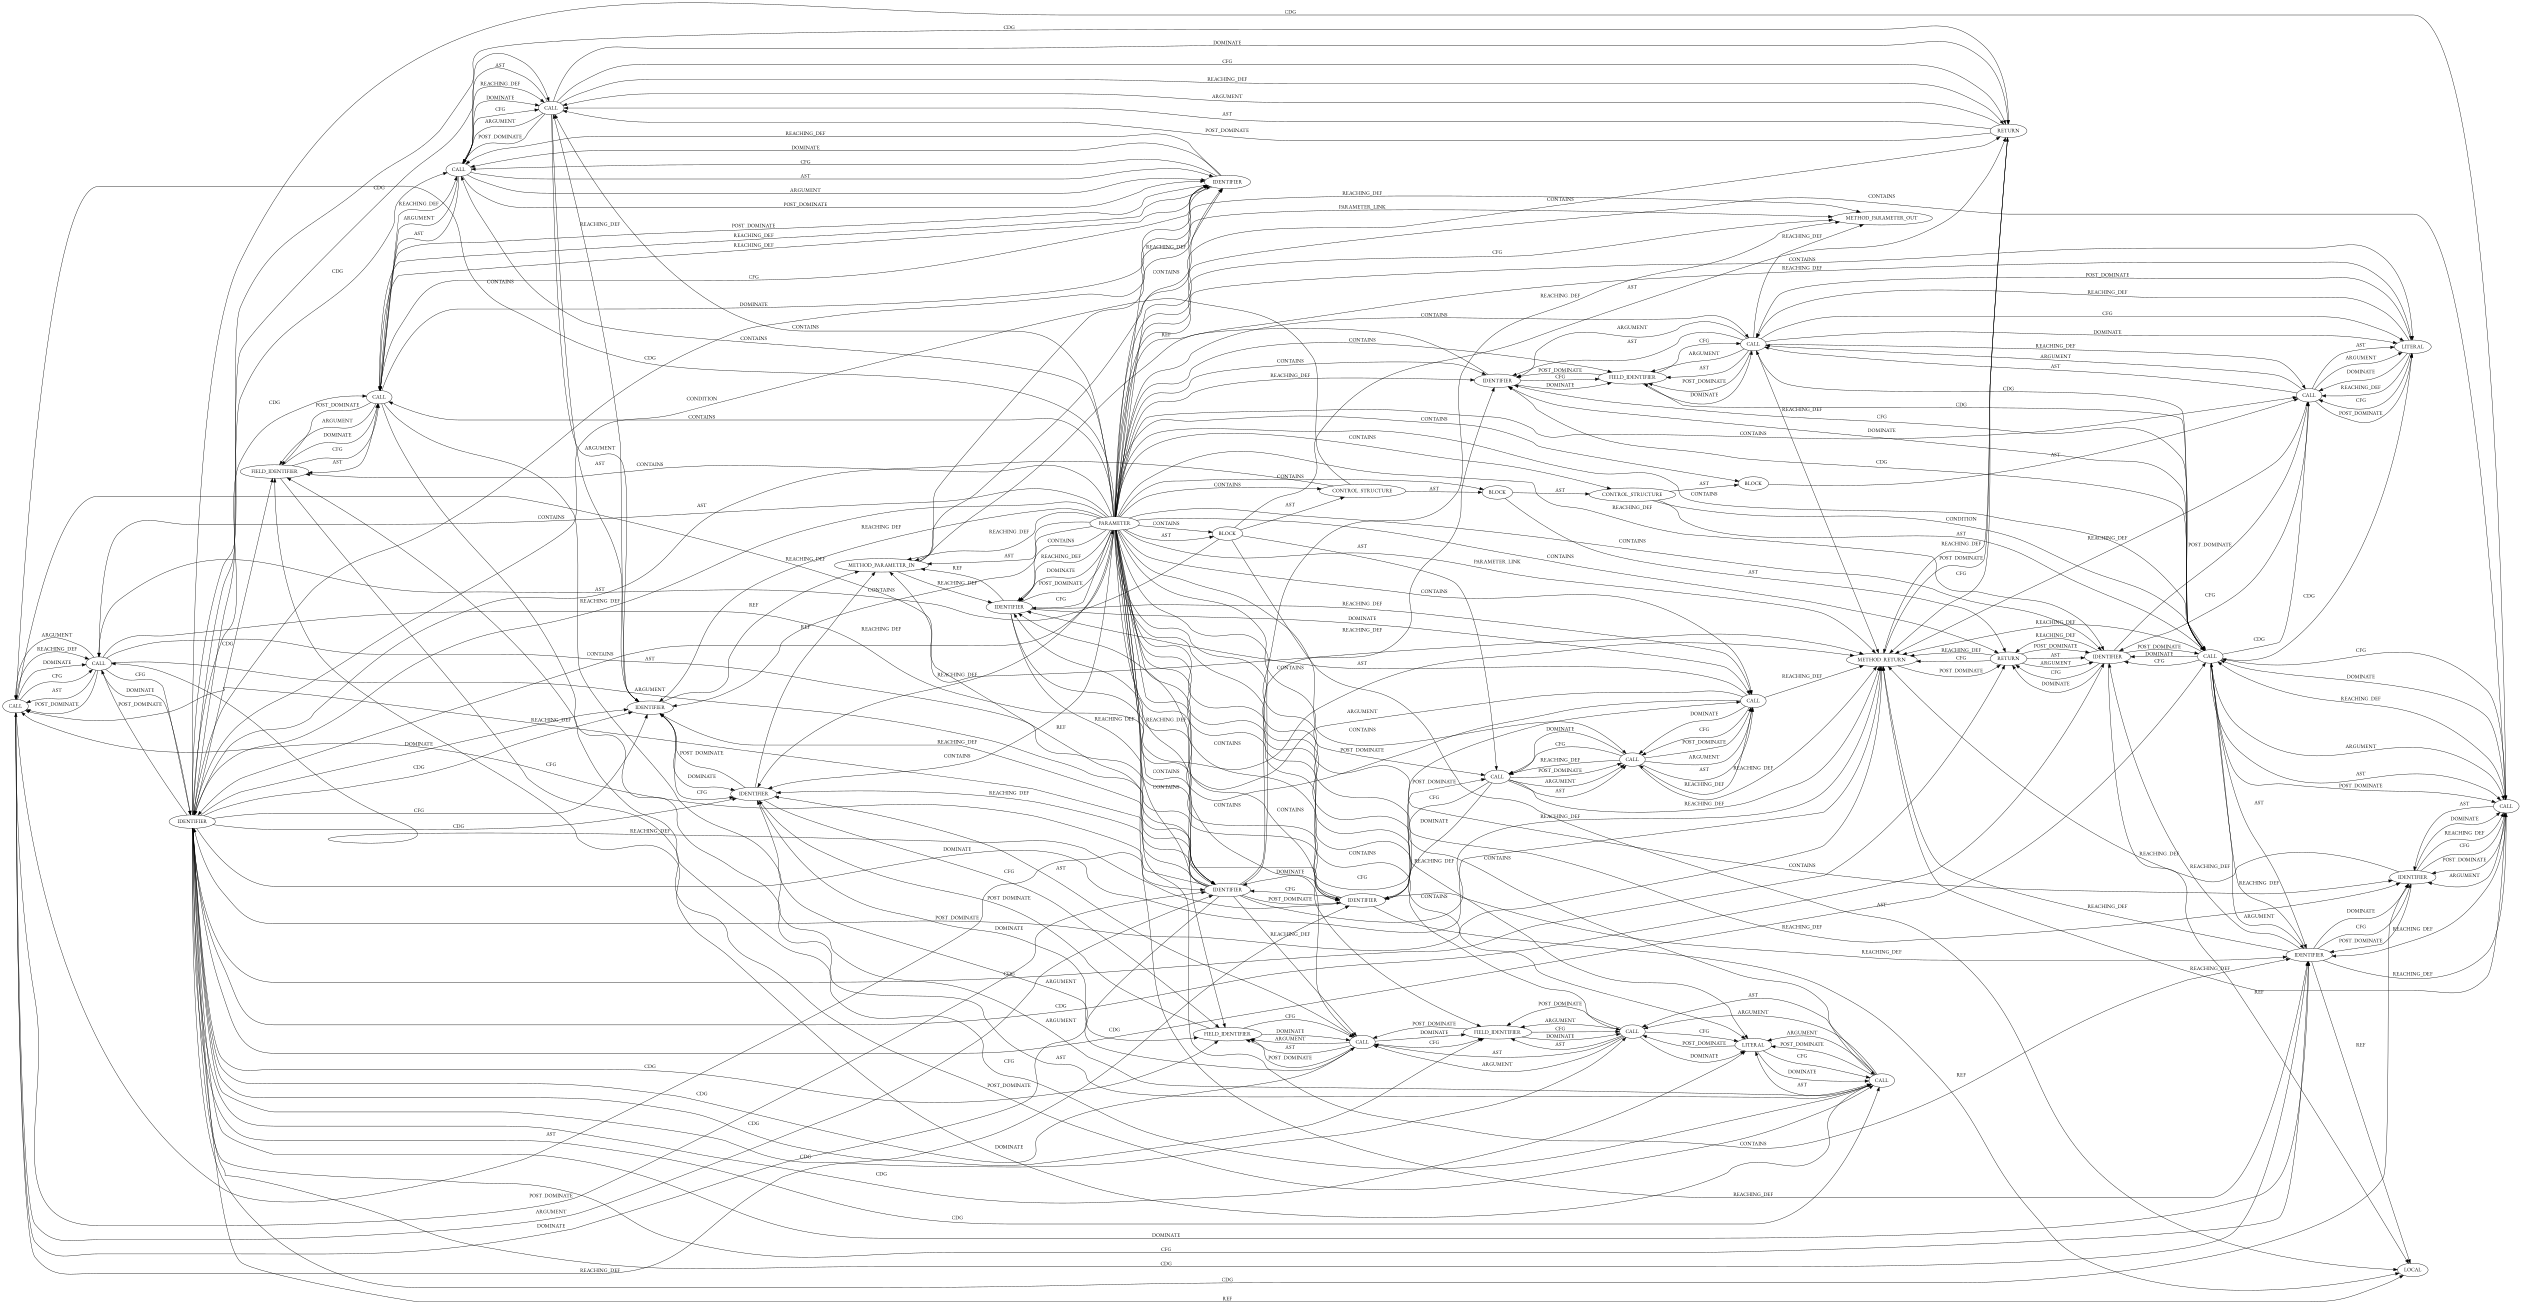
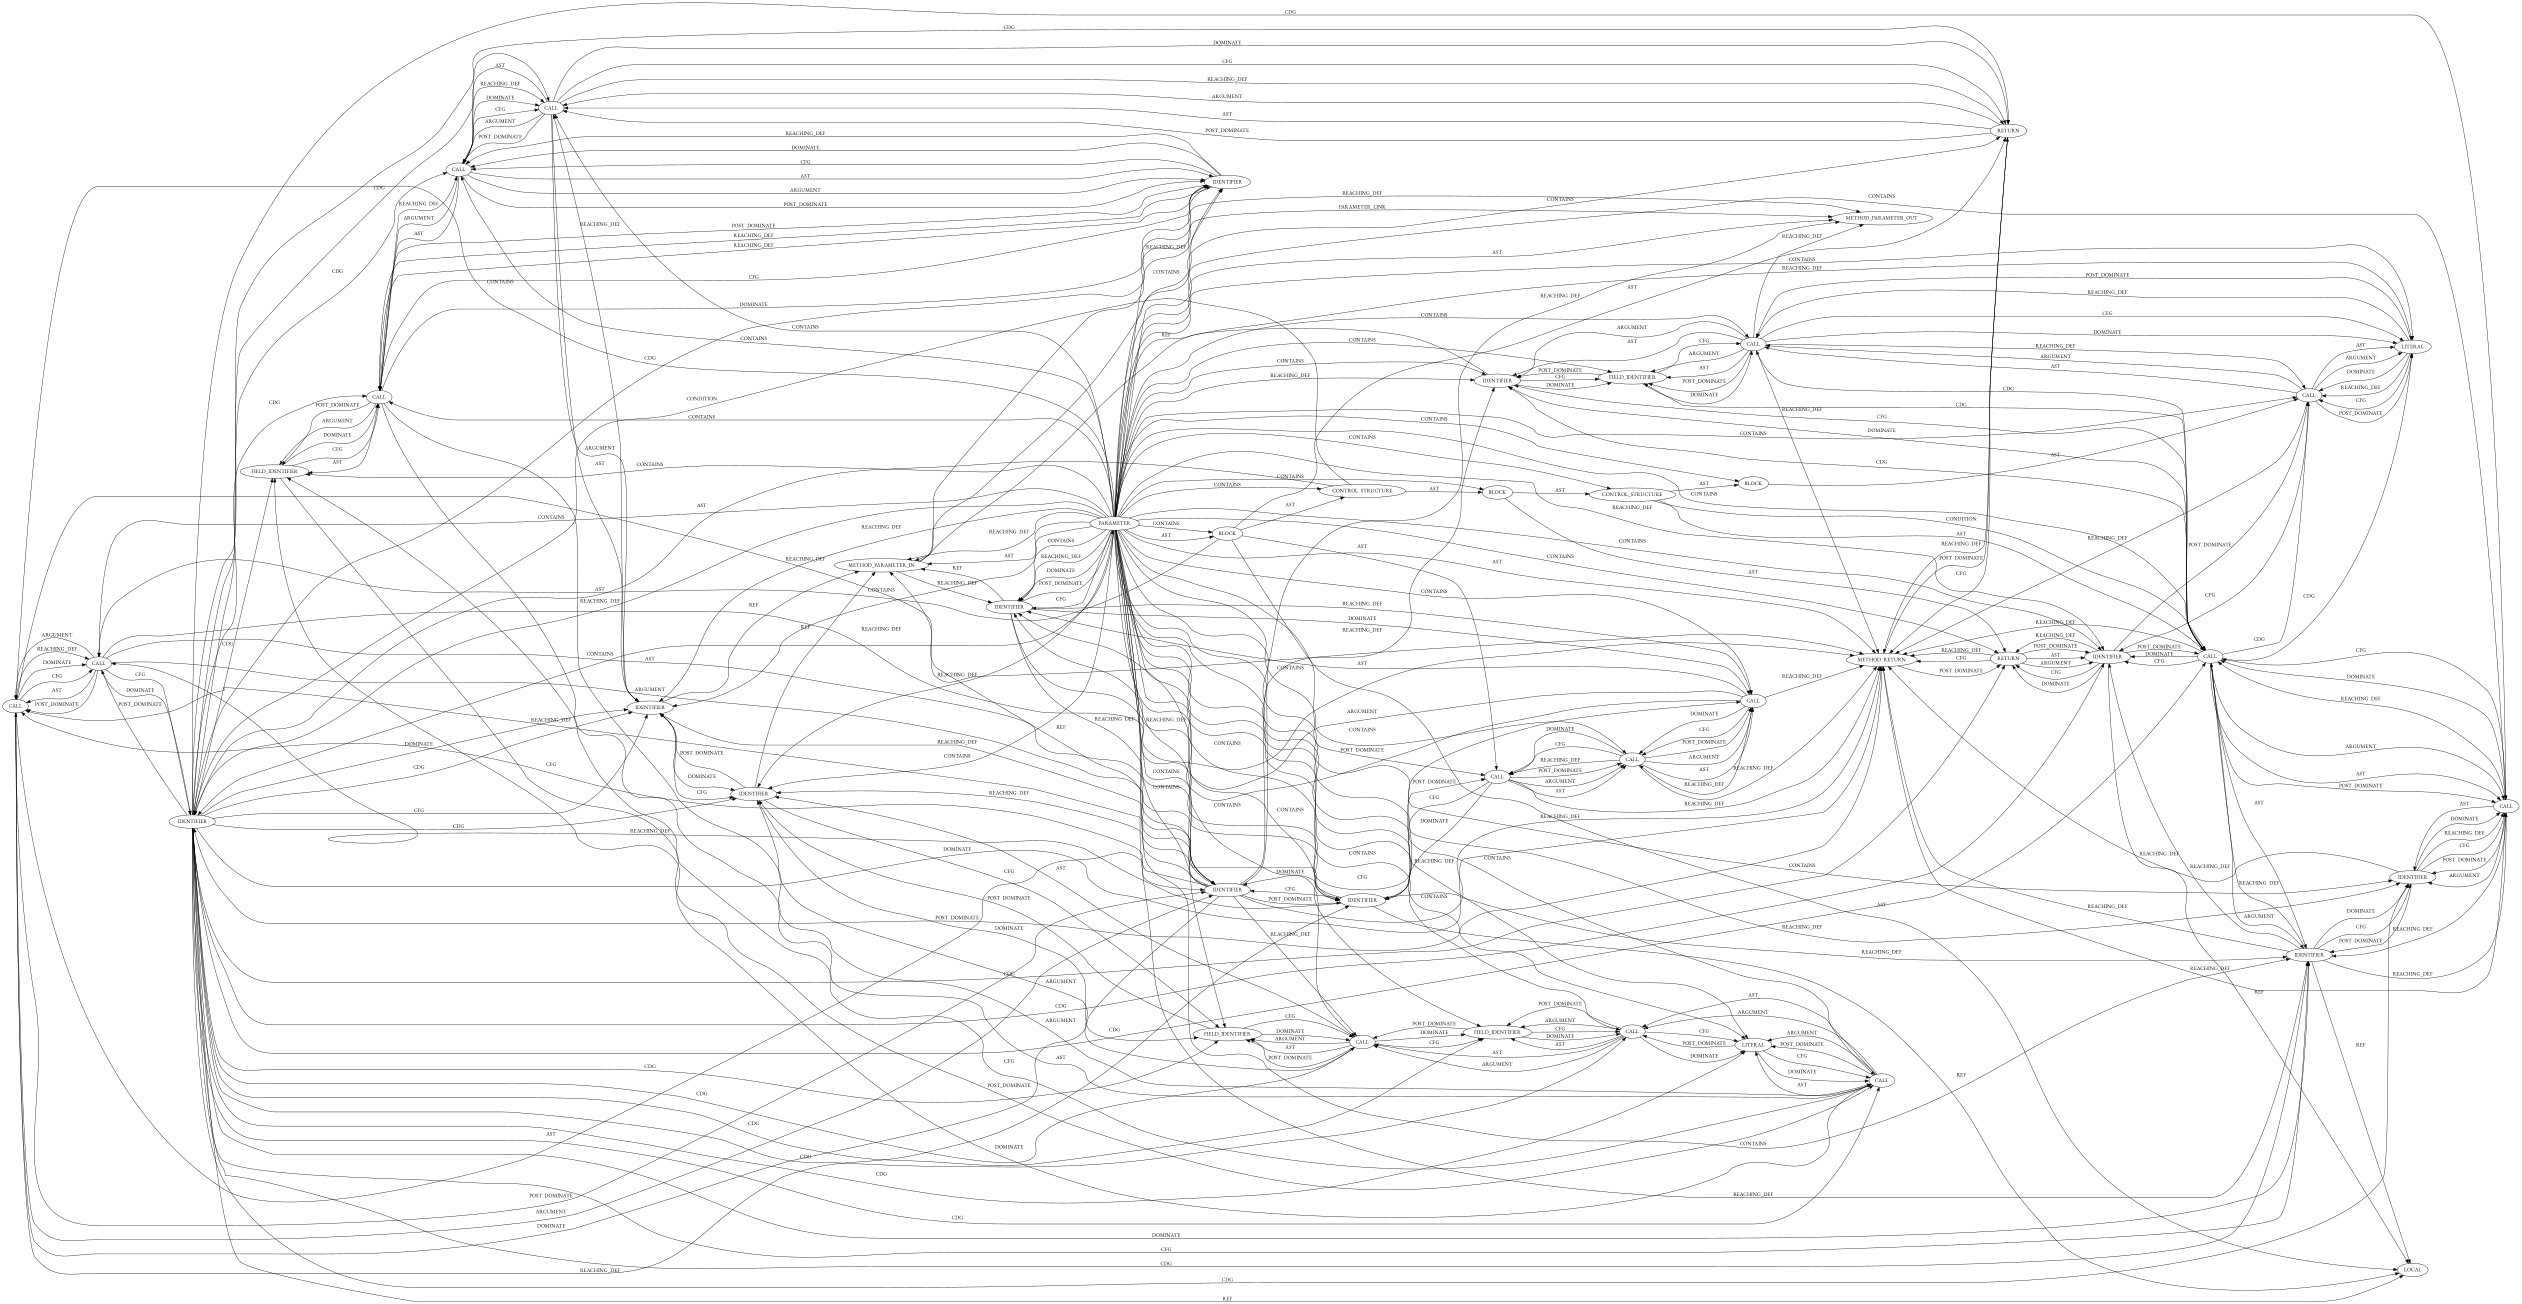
(1497, 252) -> (1497, 252)
(1497, 562) -> (1497, 562)
